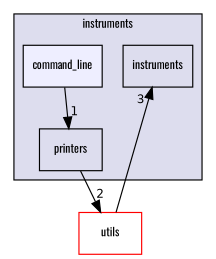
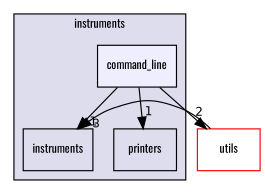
none -> (101, 104)
(88, 187) -> (171, 98)
